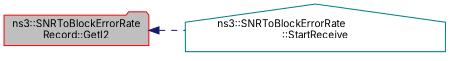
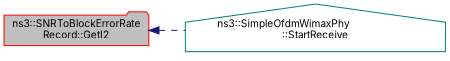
(315, 30) -> (315, 30)
